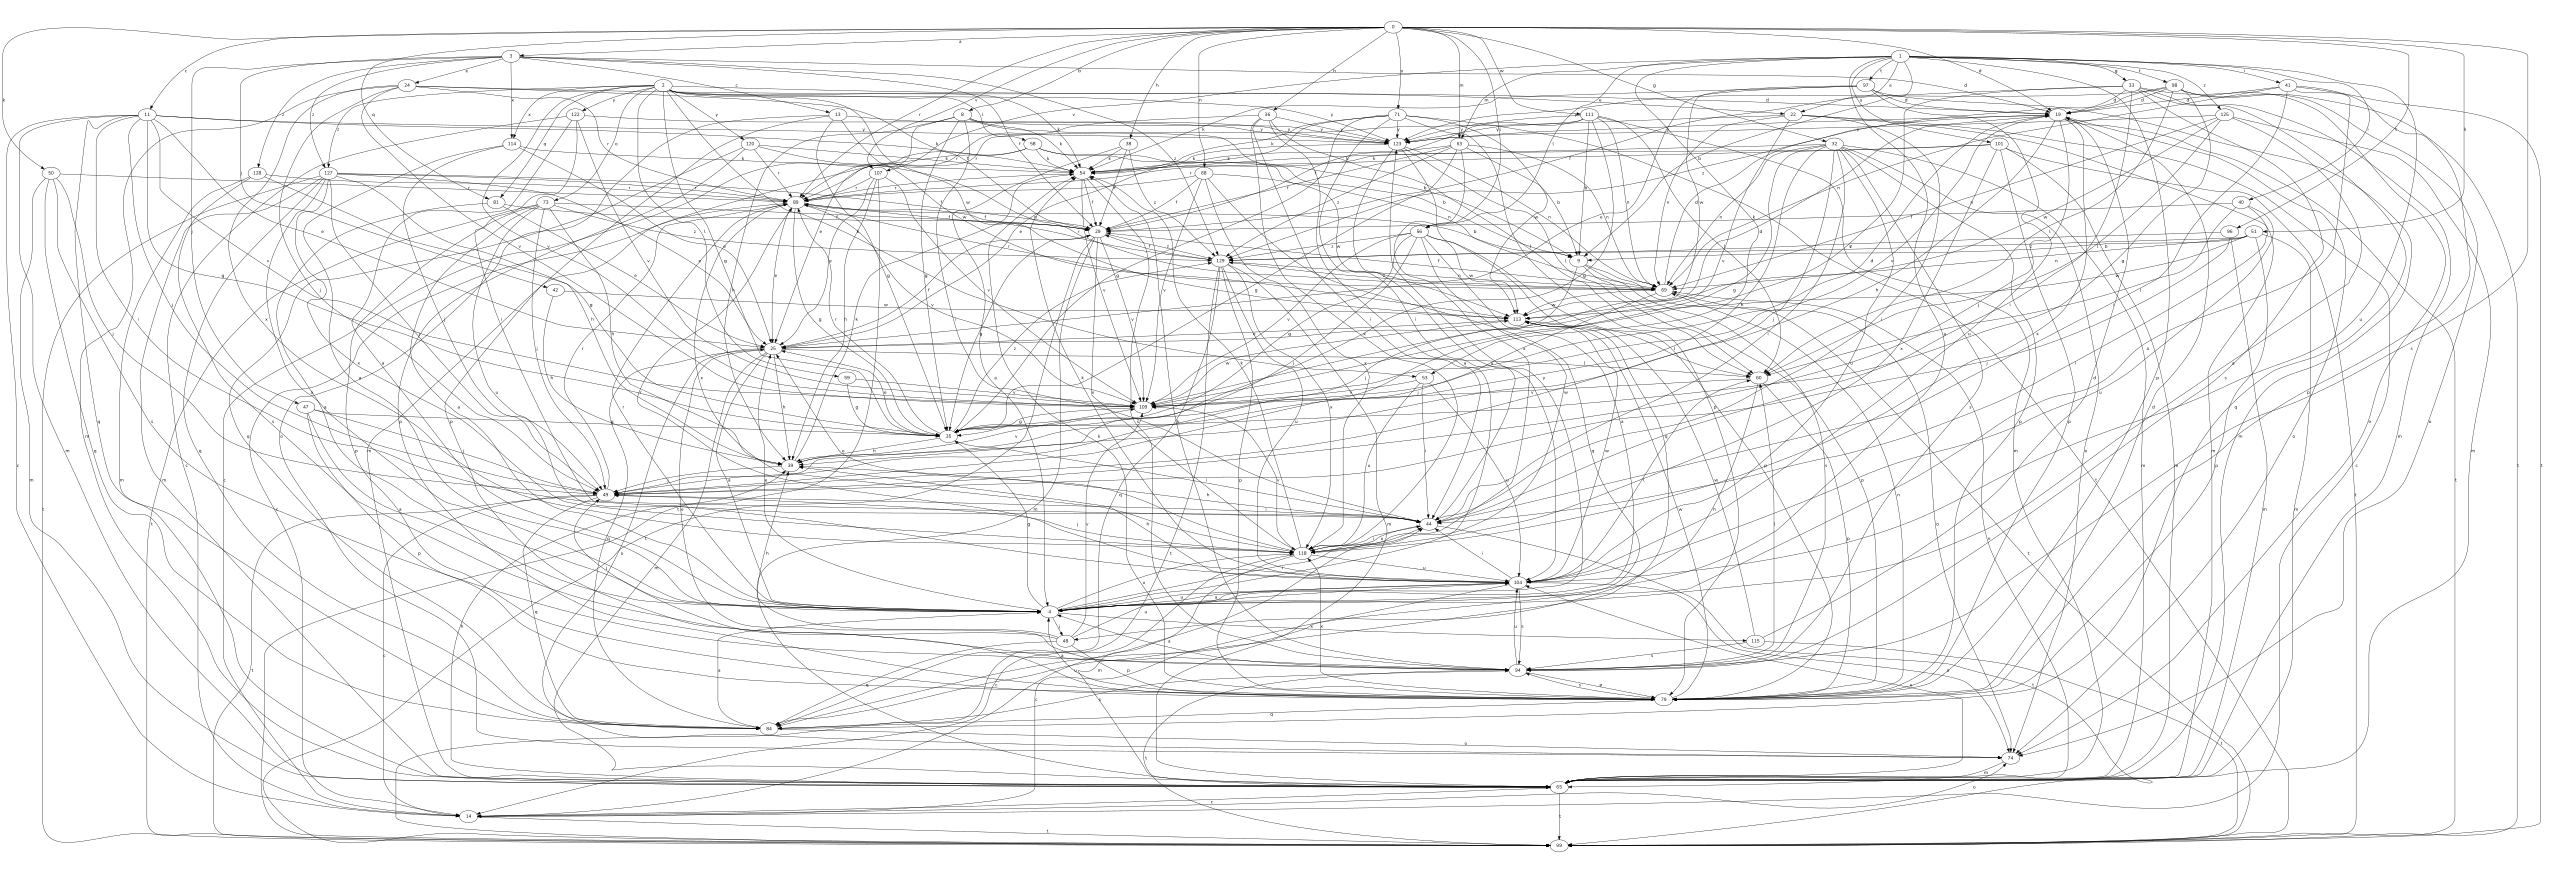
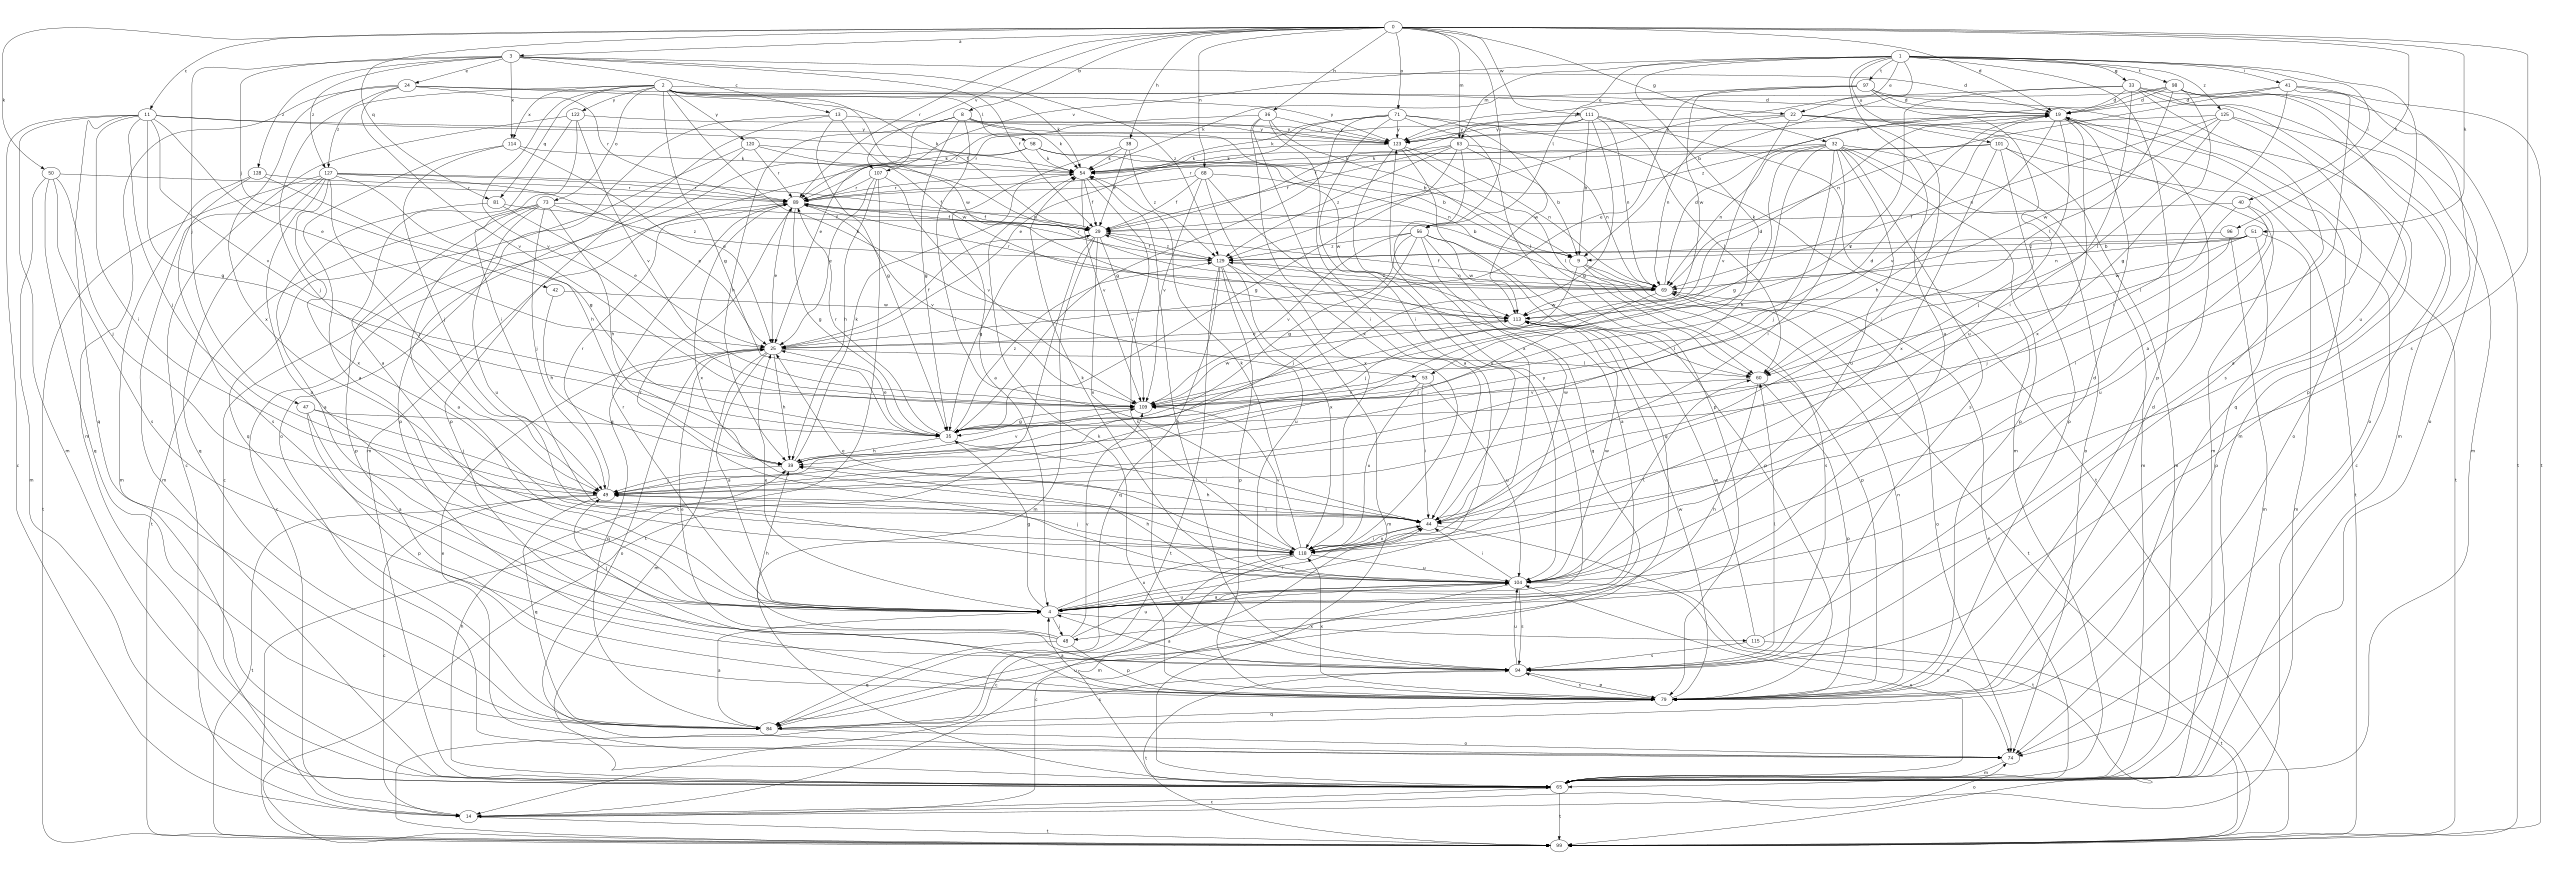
(847, 378) -> none
none -> (948, 747)
